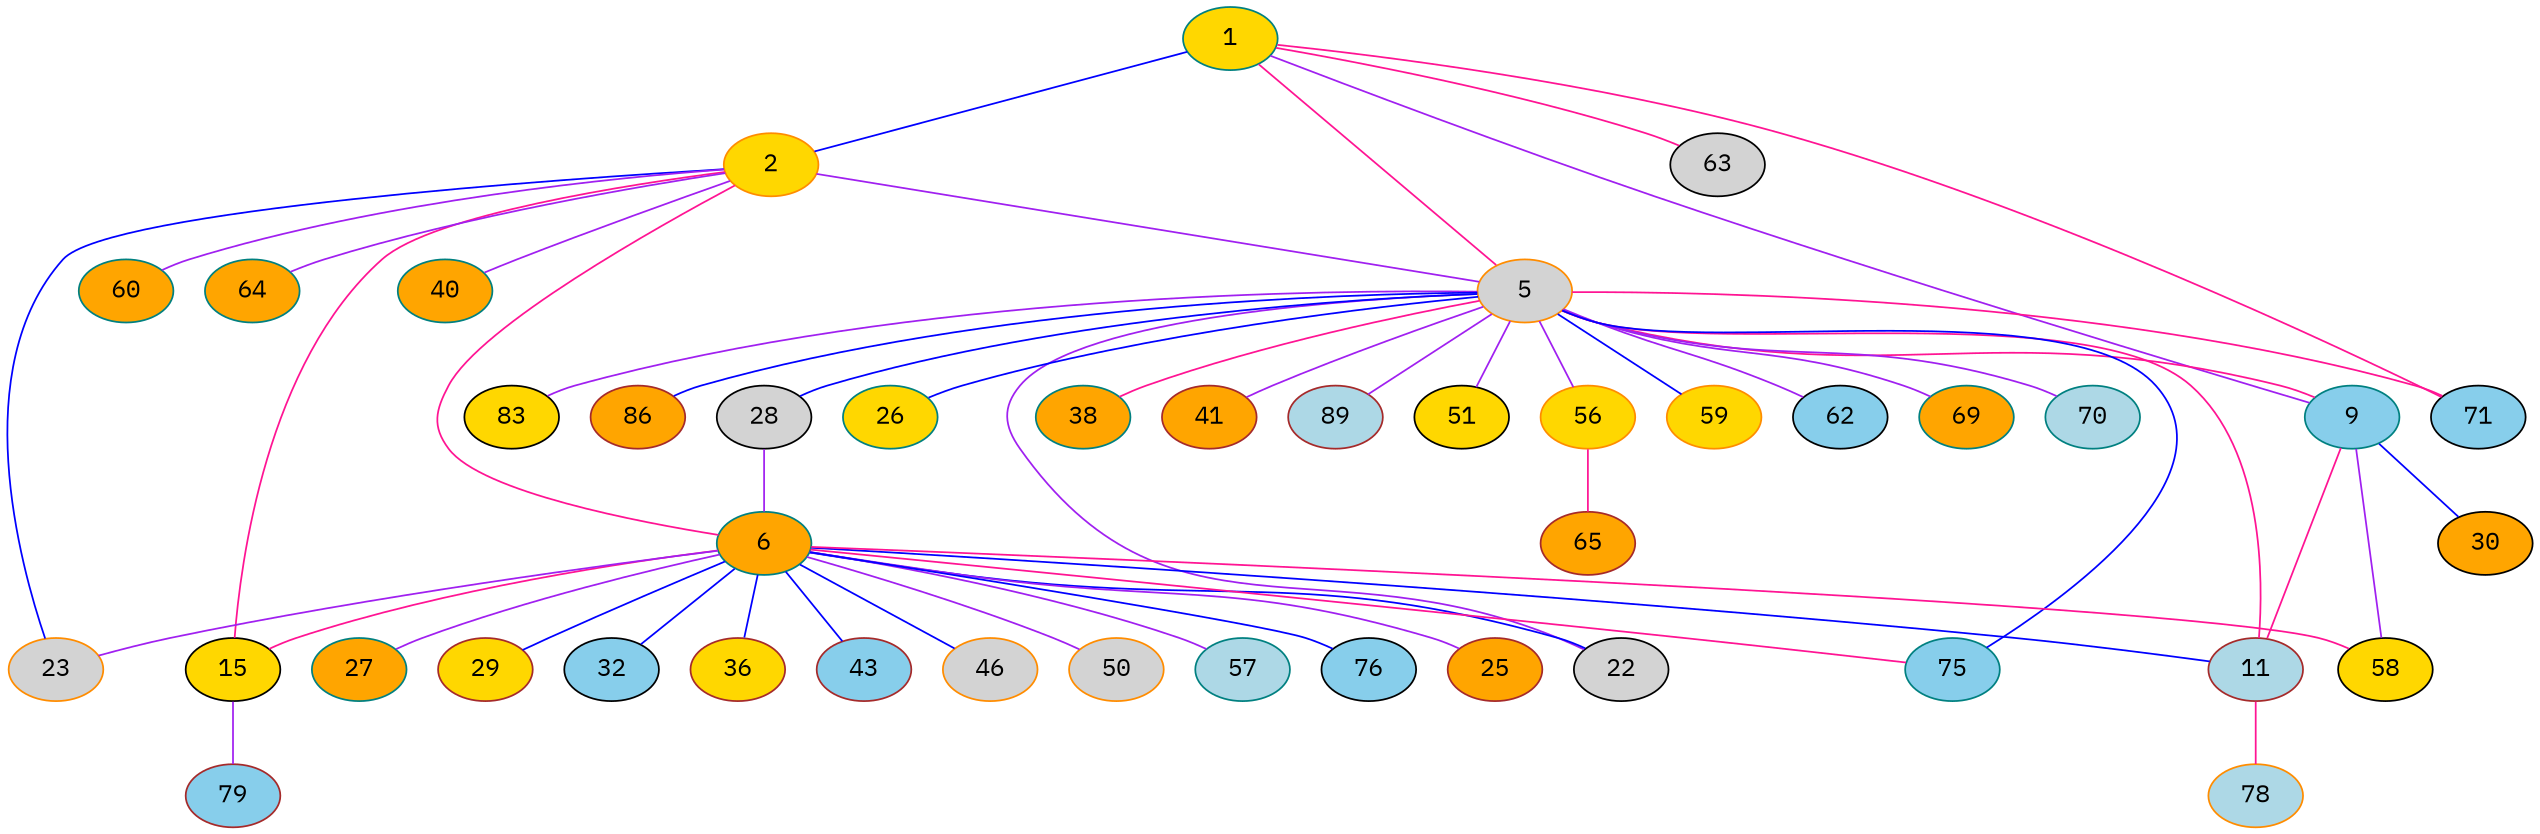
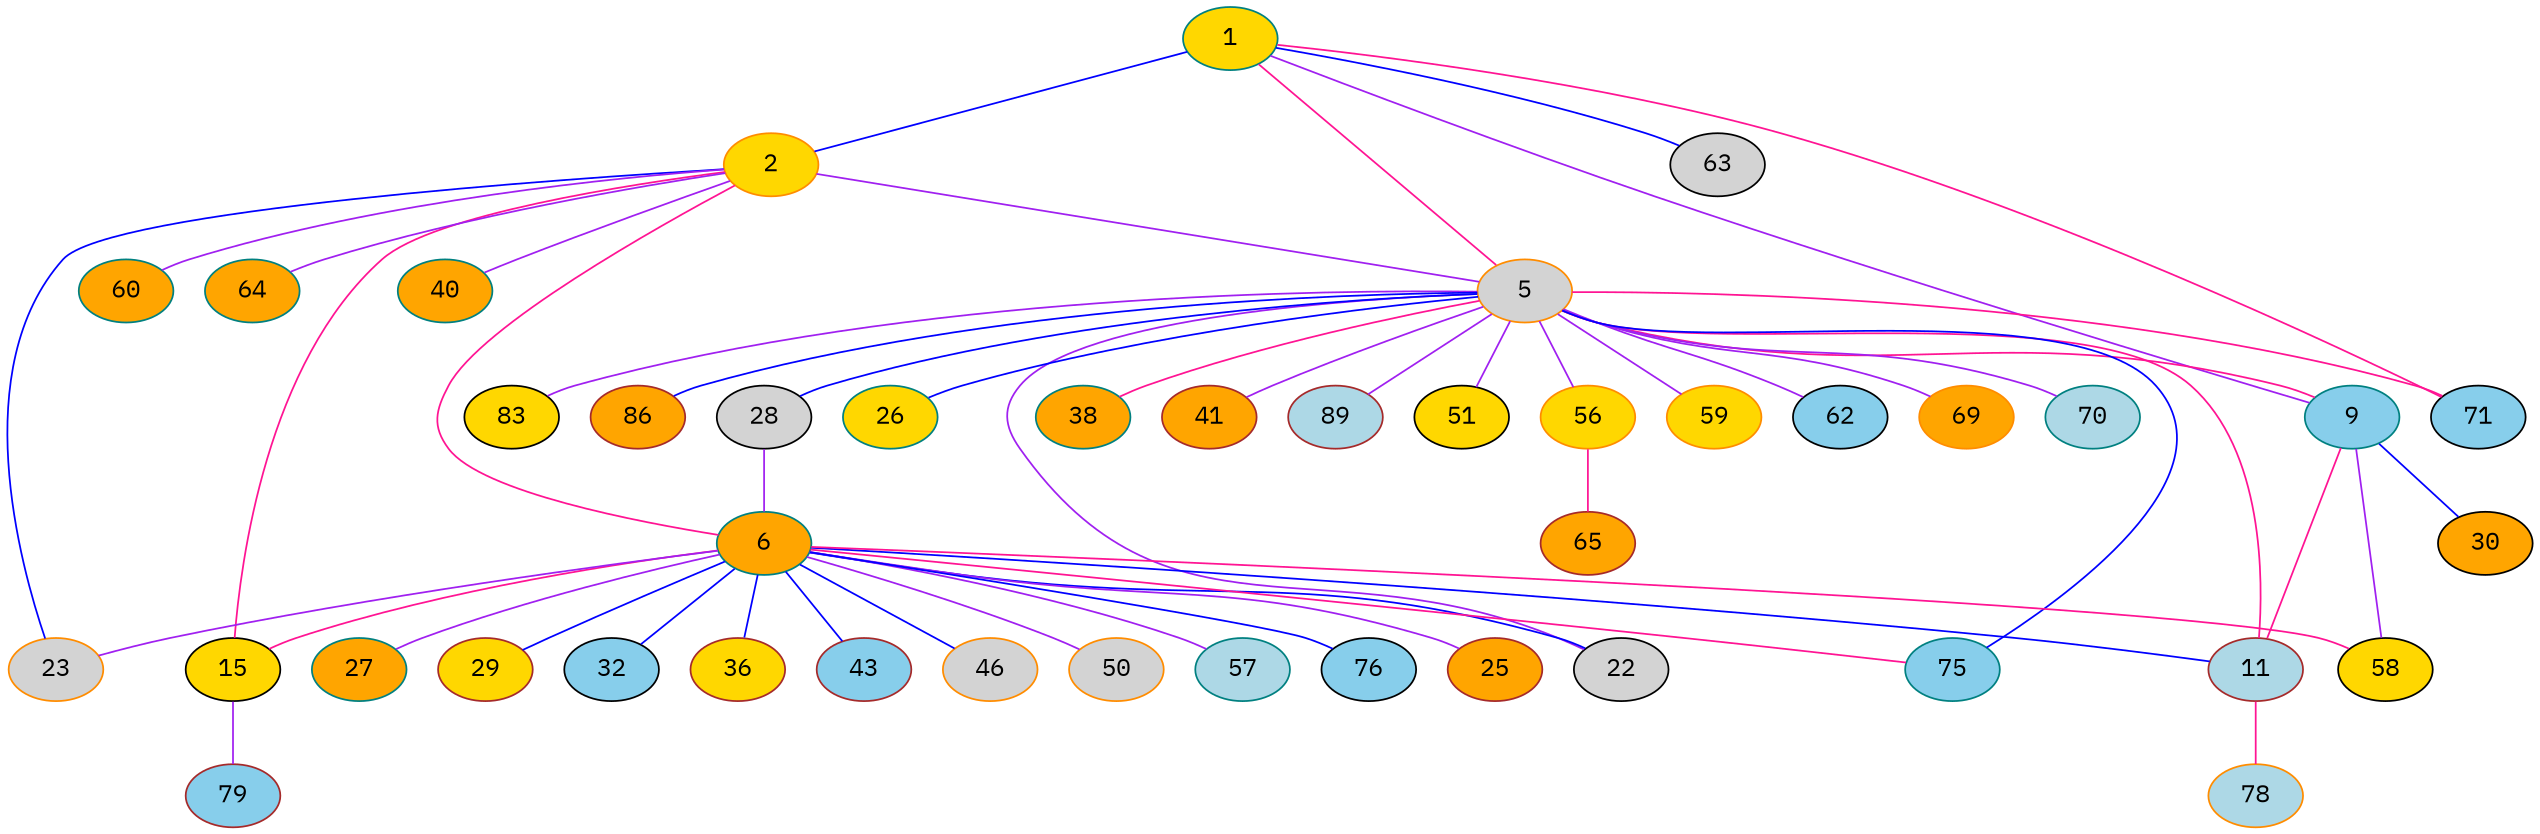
(1480, 89) -> (1480, 89)
(1620, 354) -> (1620, 354)
(1966, 417) -> (1966, 417)
